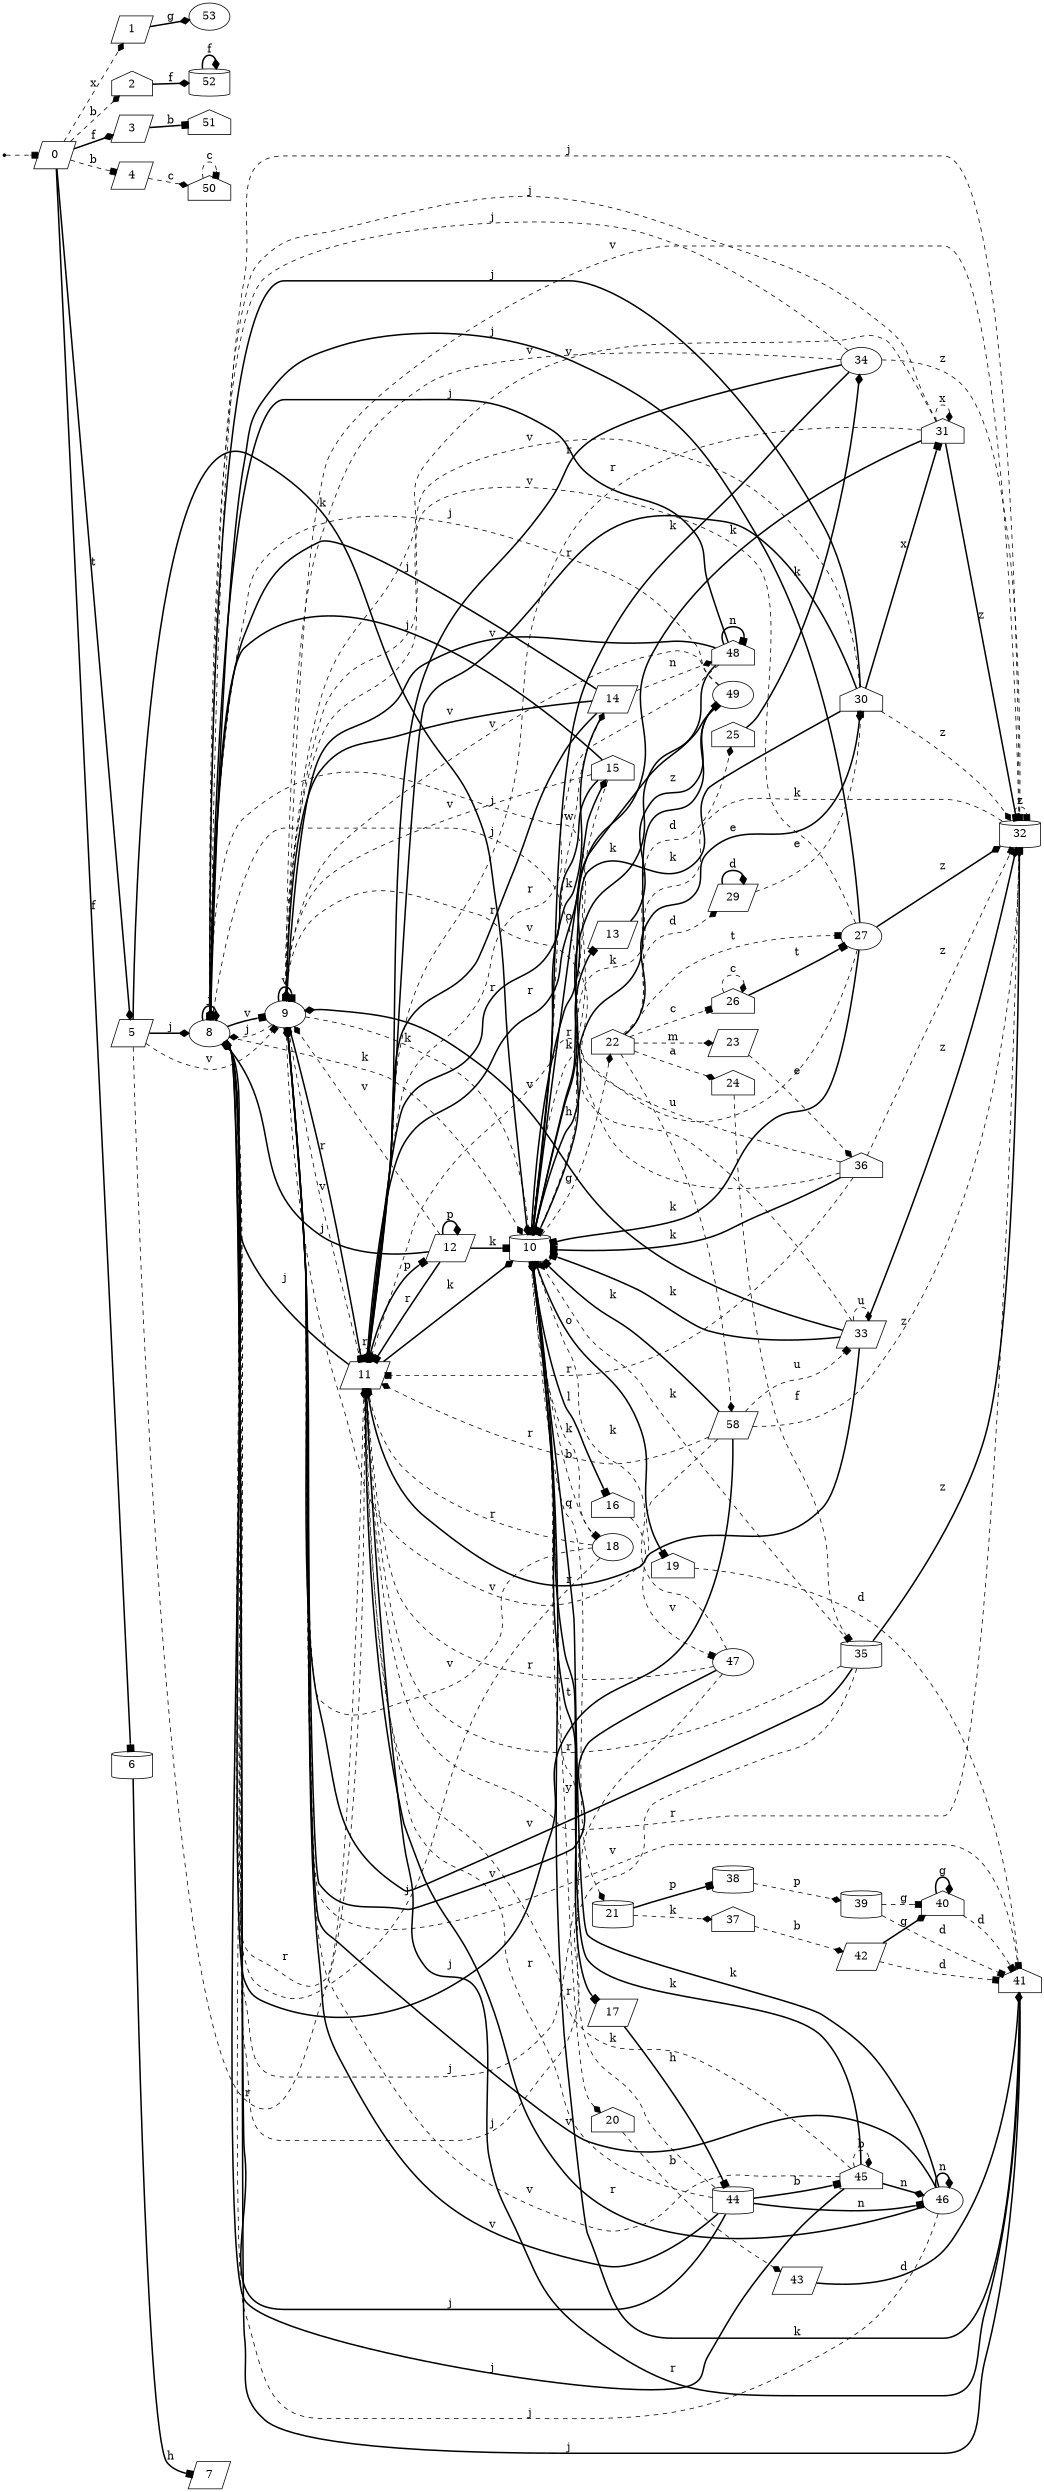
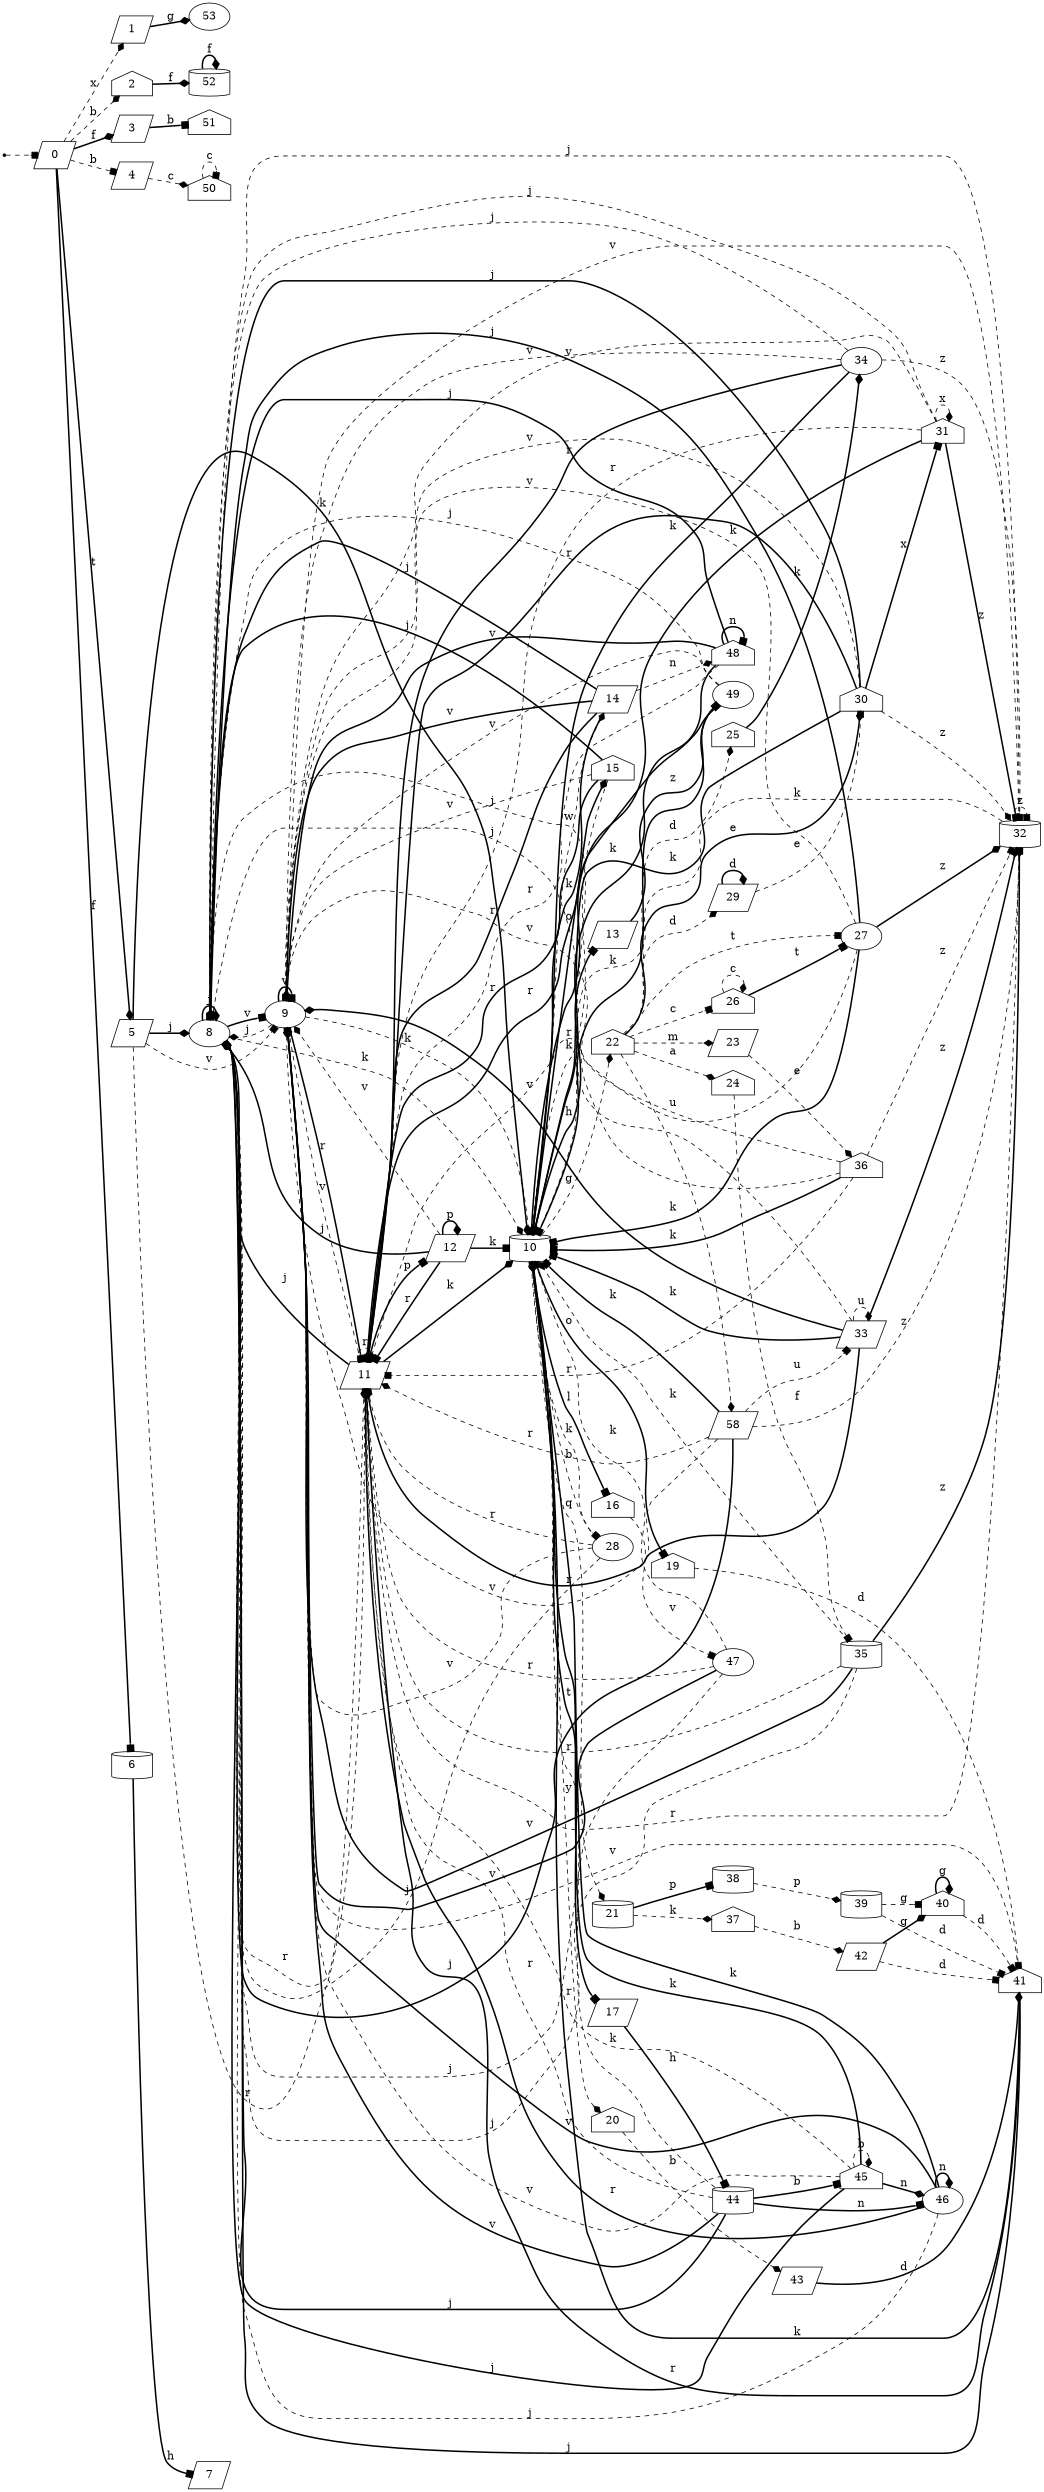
(613, 1547) -> (613, 1547)
